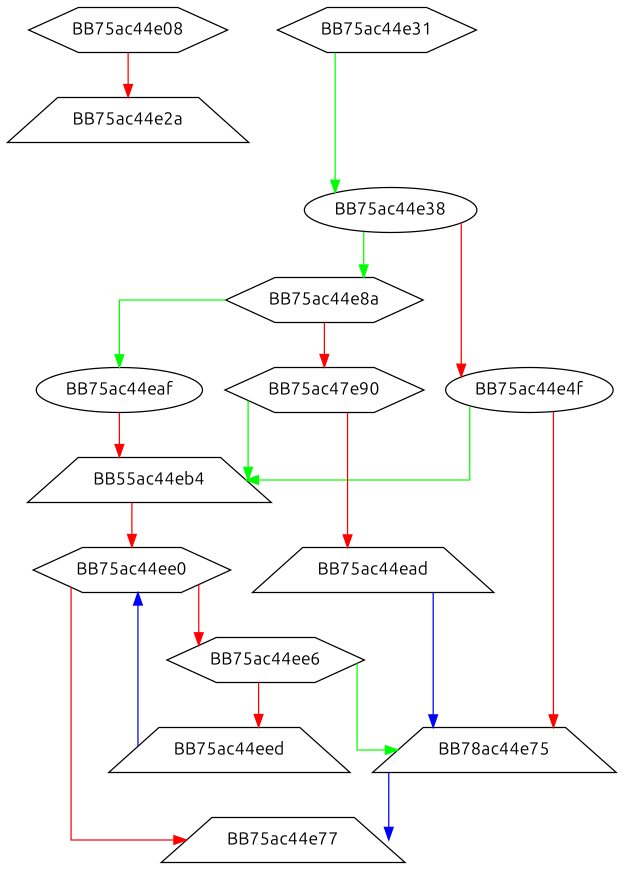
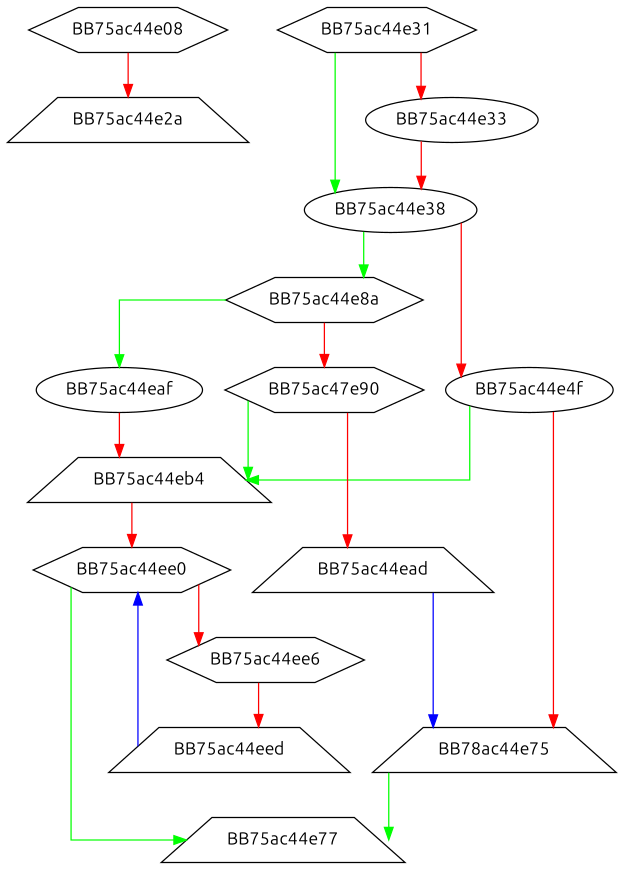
none -> (452, 120)
(149, 480) -> (149, 480)
(357, 721) -> none
(71, 765) -> (71, 765)
(389, 800) -> (389, 800)
